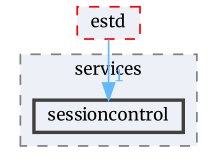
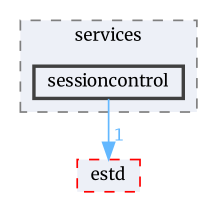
(109, 66) -> (109, 123)
